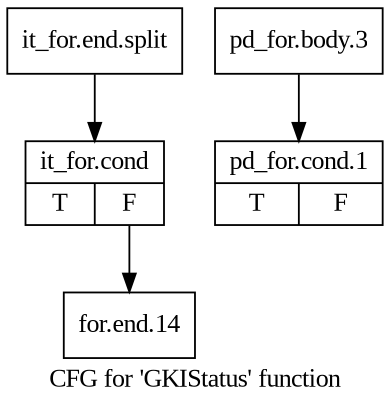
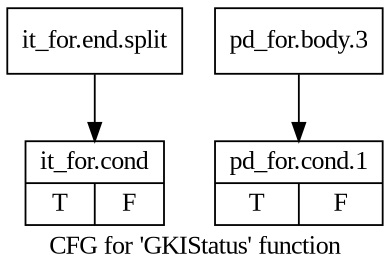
(129, 325) -> none
